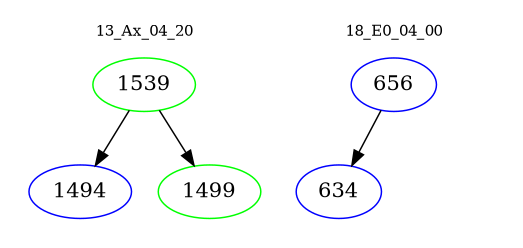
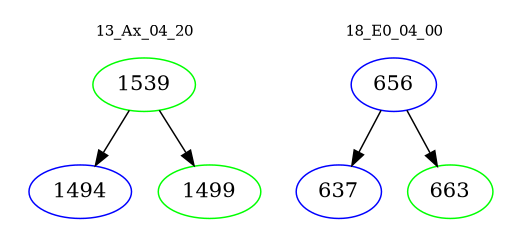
(339, 192) -> (339, 192)
none -> (450, 192)
